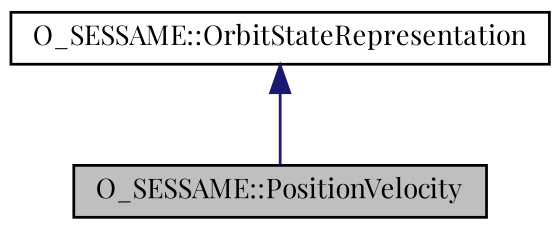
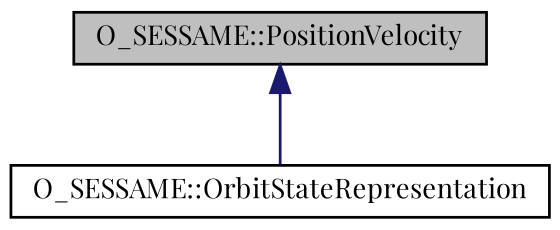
(280, 129) -> (280, 129)
